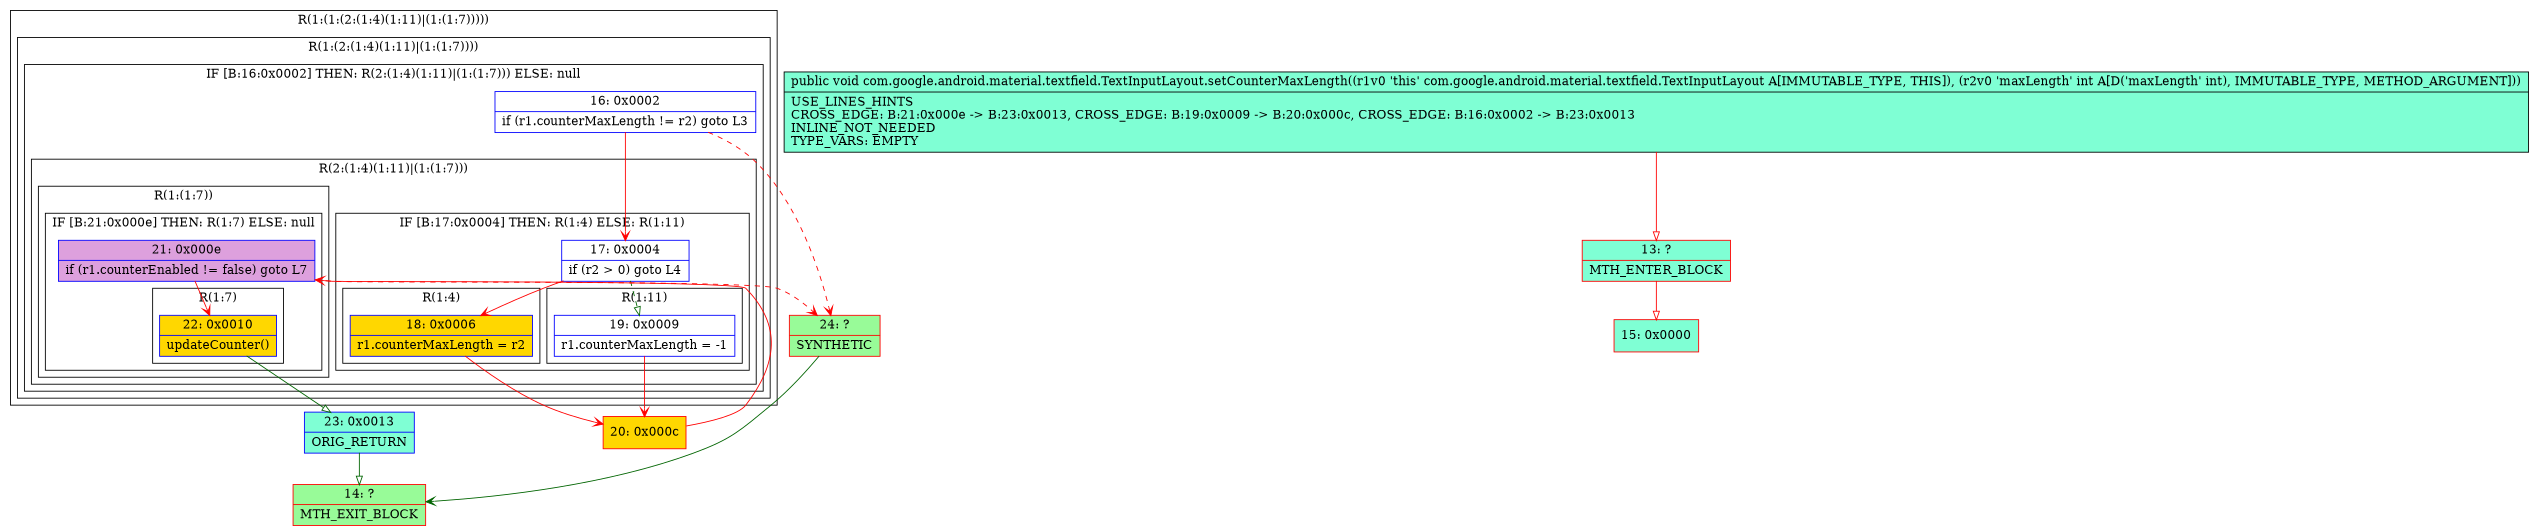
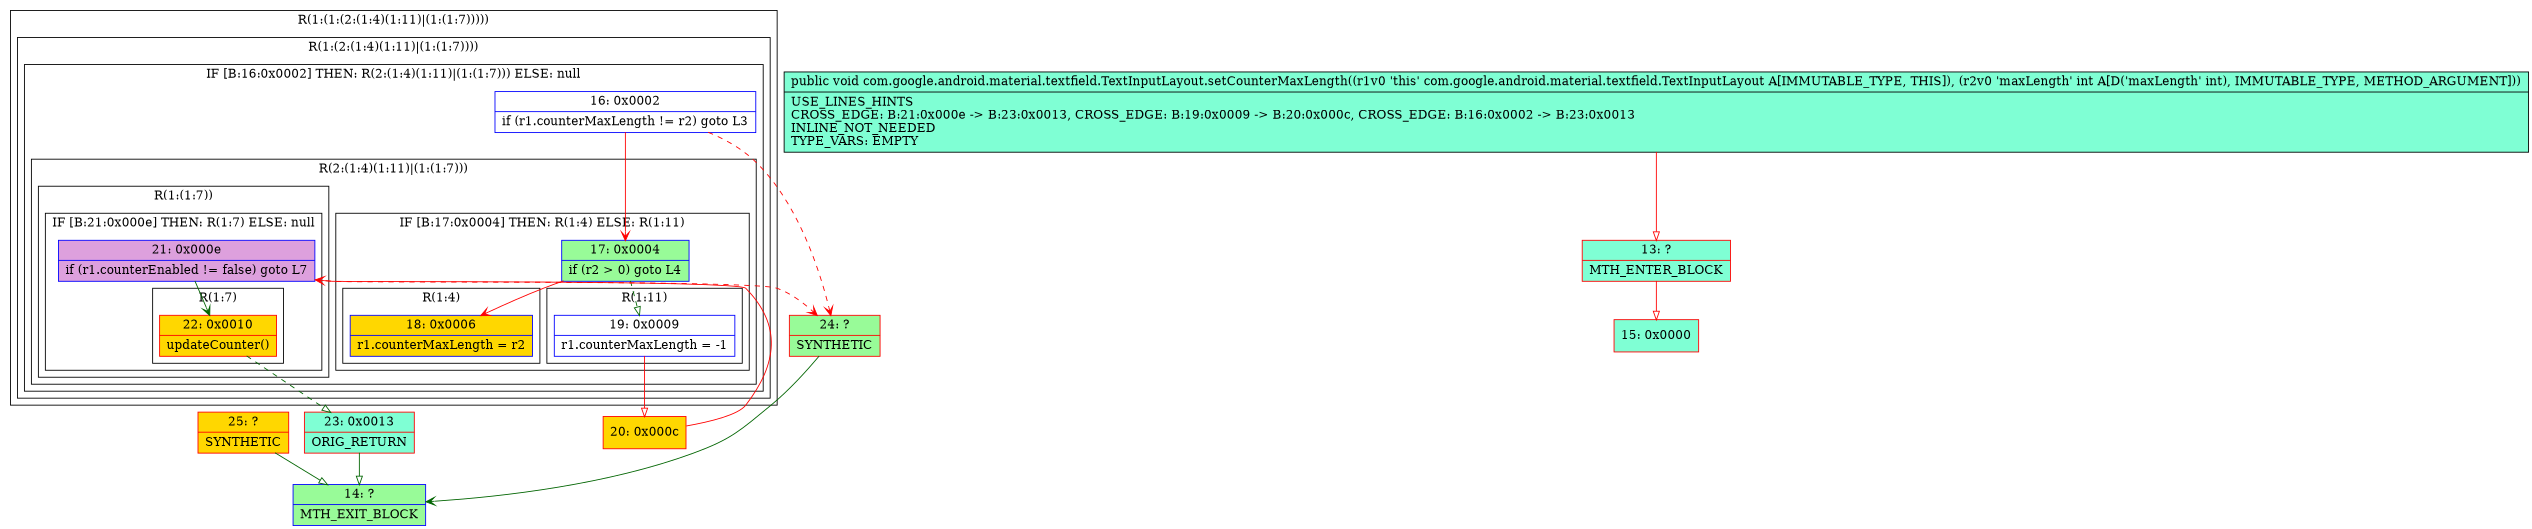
(625, 261) -> (625, 261)
(201, 294) -> (201, 294)
(218, 336) -> (218, 336)
(495, 377) -> none
(645, 378) -> (645, 378)
(285, 382) -> (285, 382)
none -> (243, 433)
(359, 433) -> (359, 433)
(359, 505) -> (359, 505)
